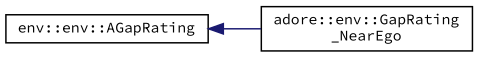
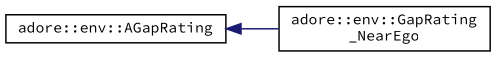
(107, 29) -> (116, 29)
